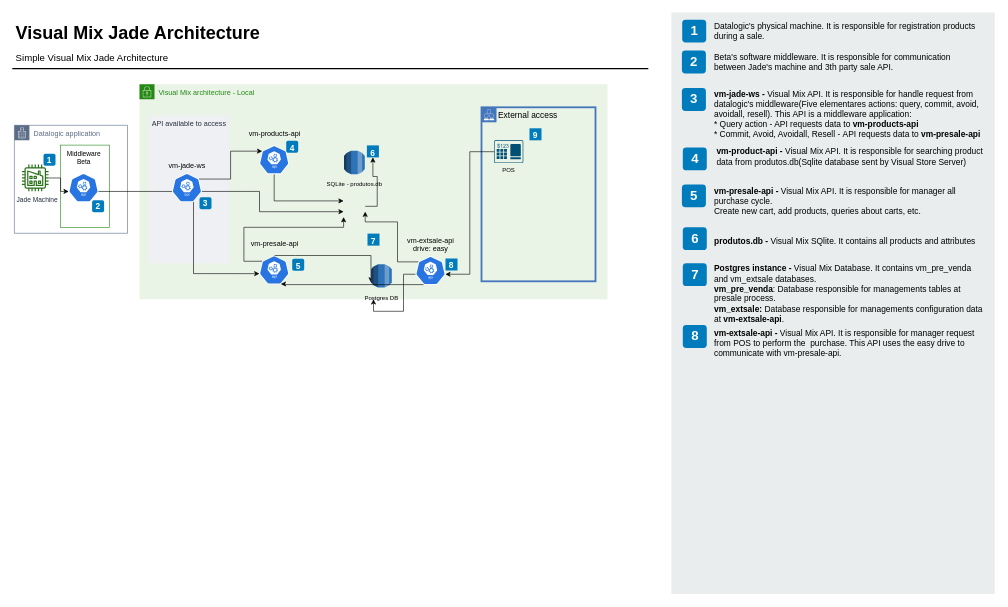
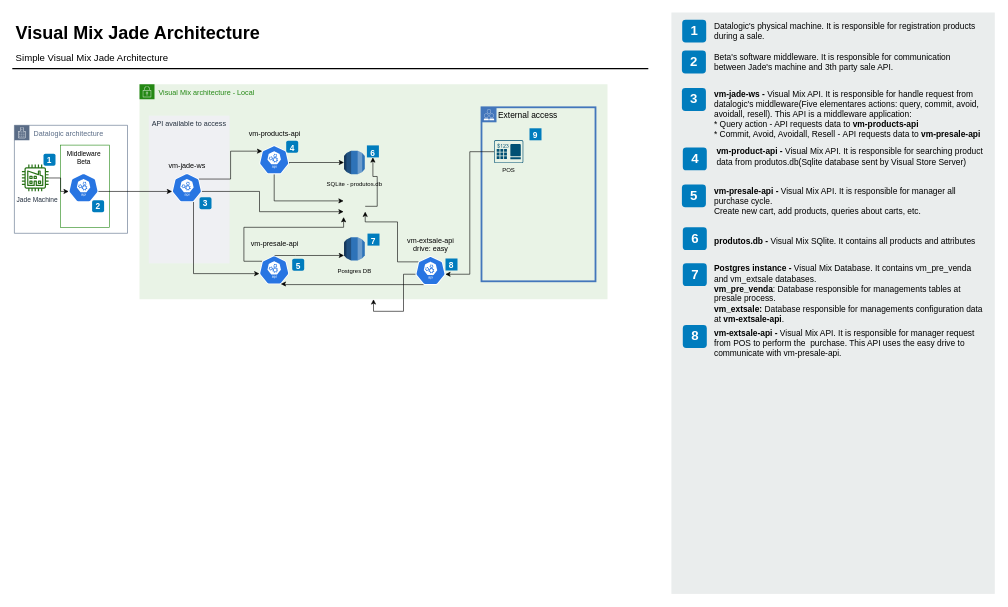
(71, 134) -> (75, 134)
none -> (314, 162)
(168, 191) -> (166, 191)
(381, 276) -> (354, 249)
